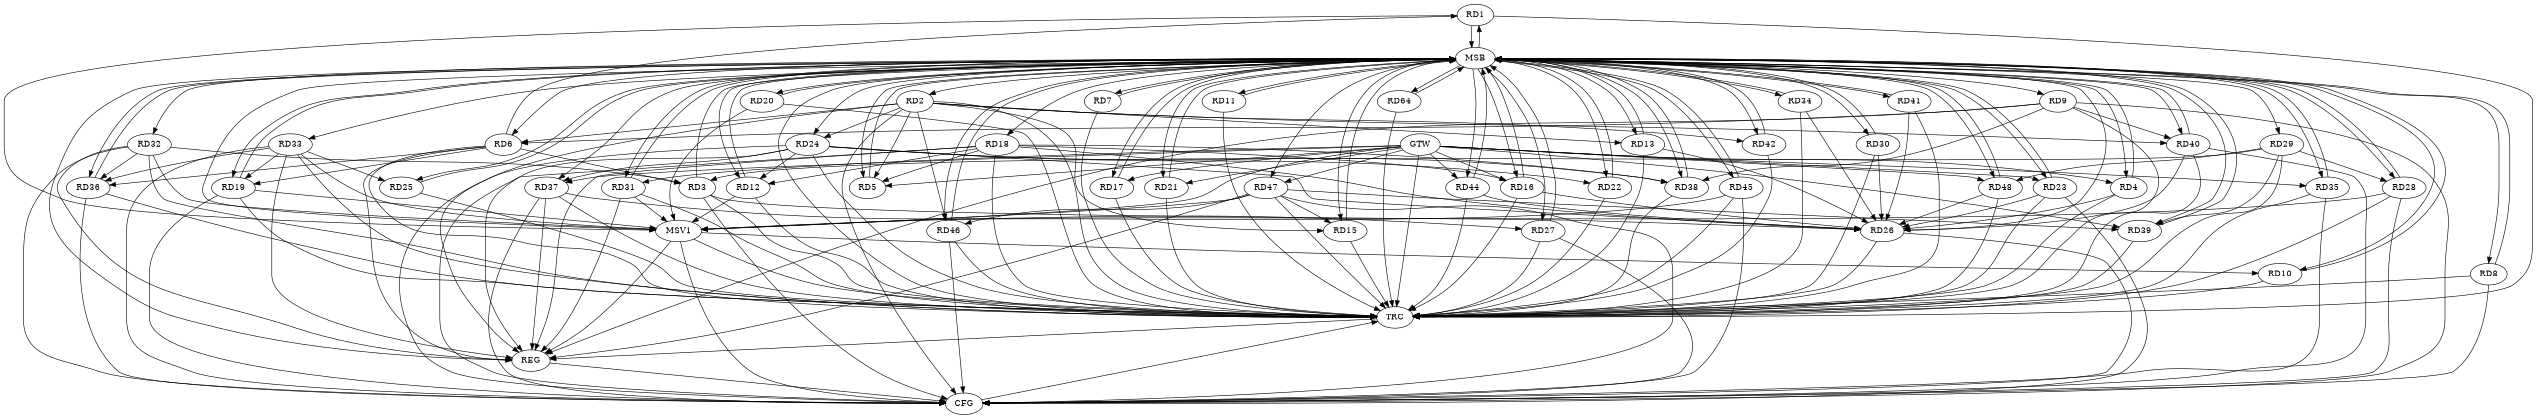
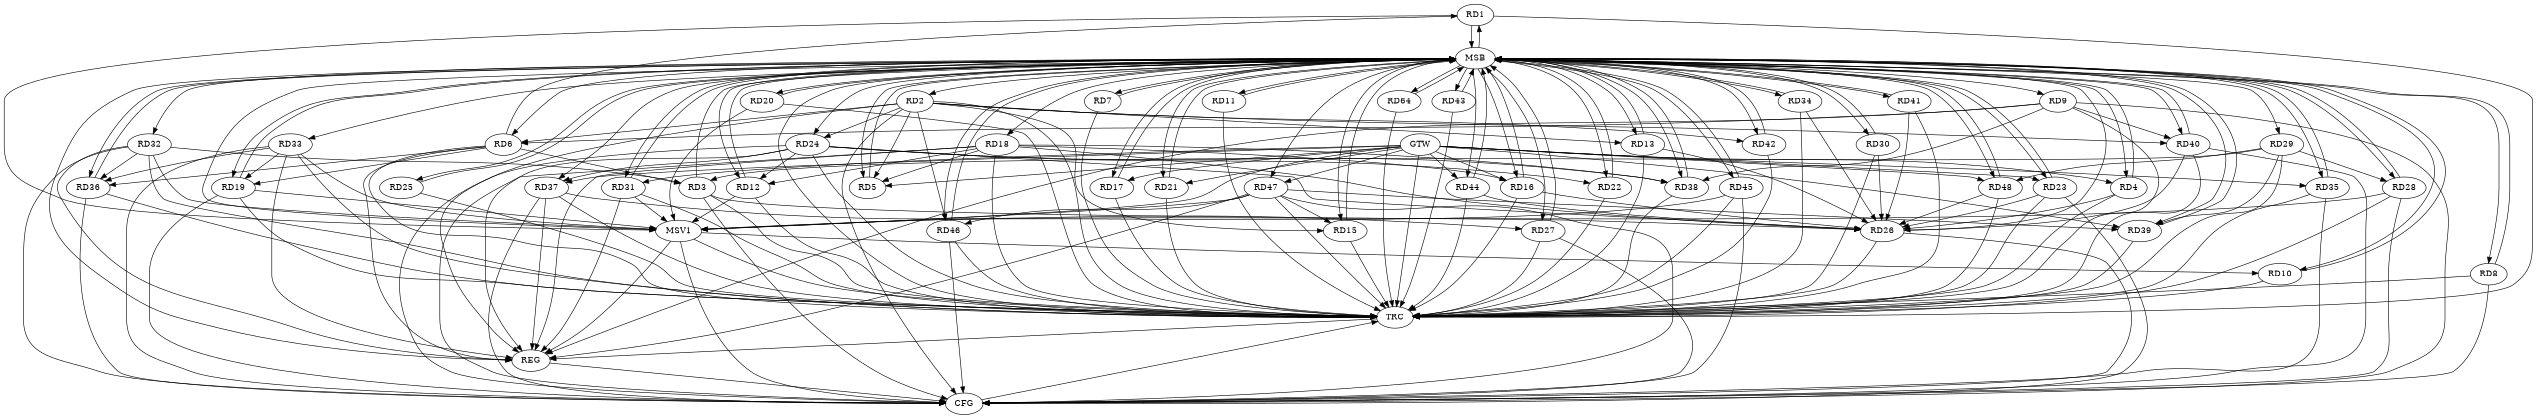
none -> (1454, 101)
(343, 165) -> none
